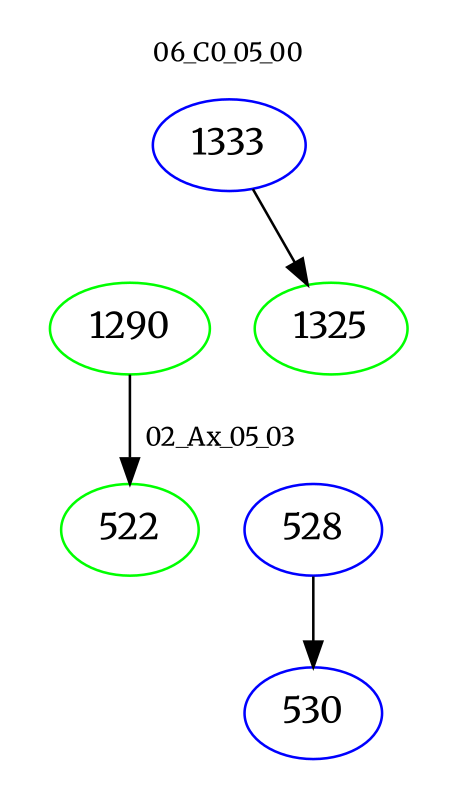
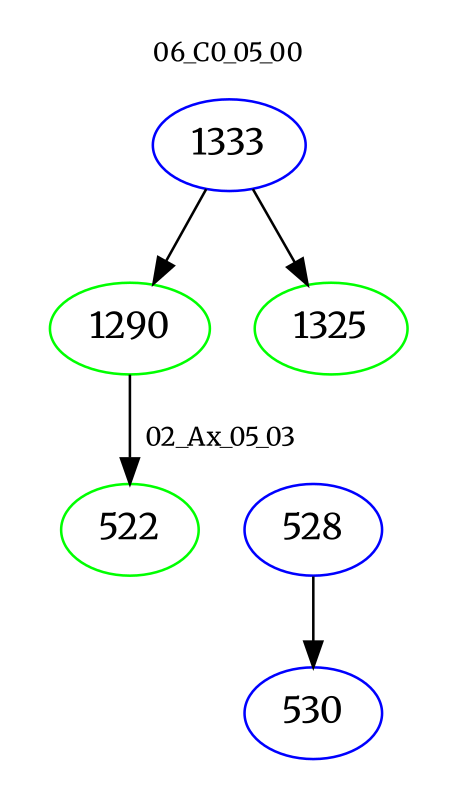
none -> (186, 225)
